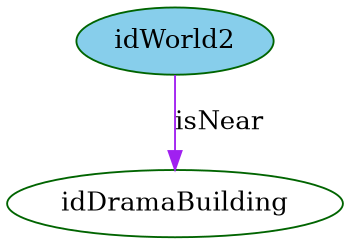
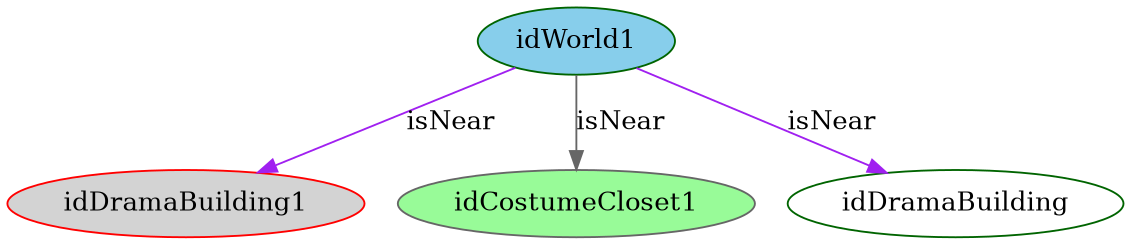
(175, 41) -> (576, 41)
none -> (186, 204)
none -> (576, 204)
